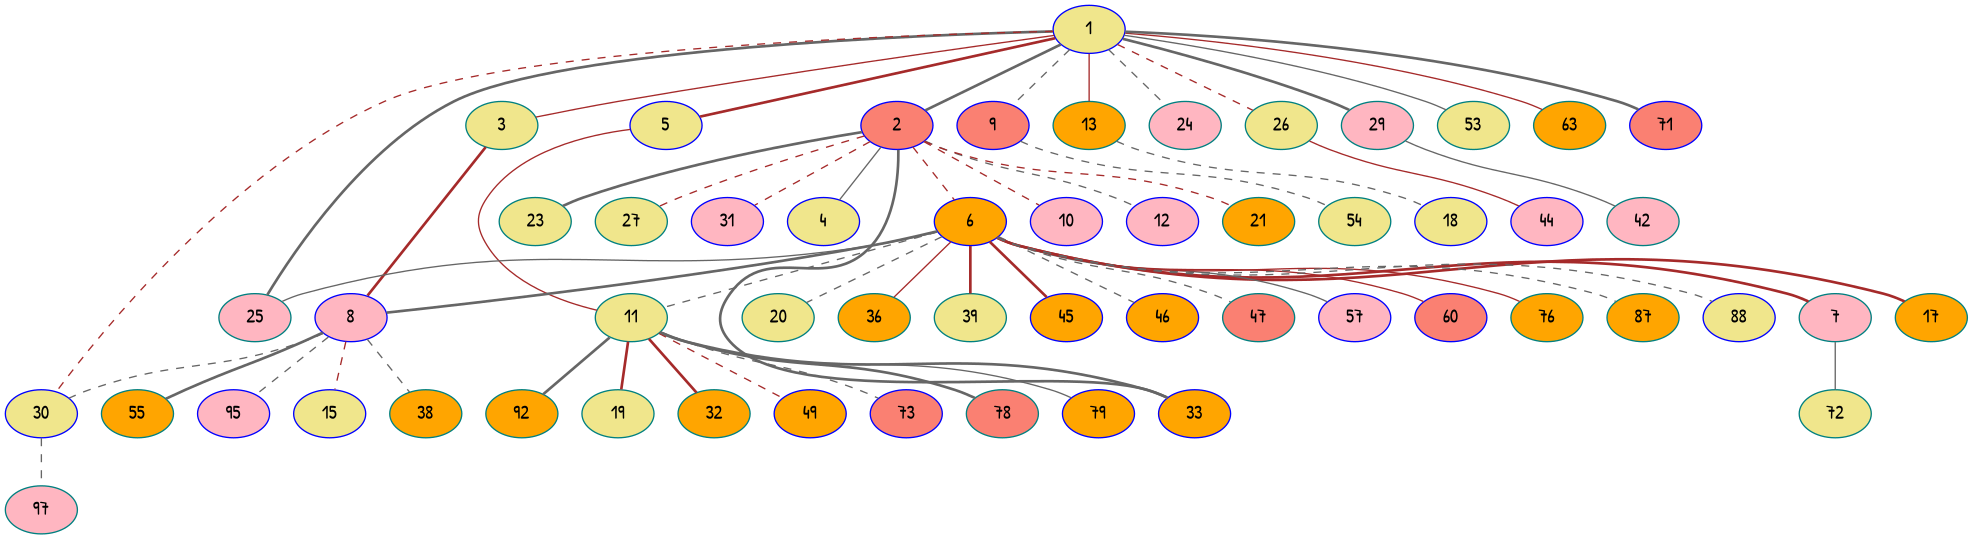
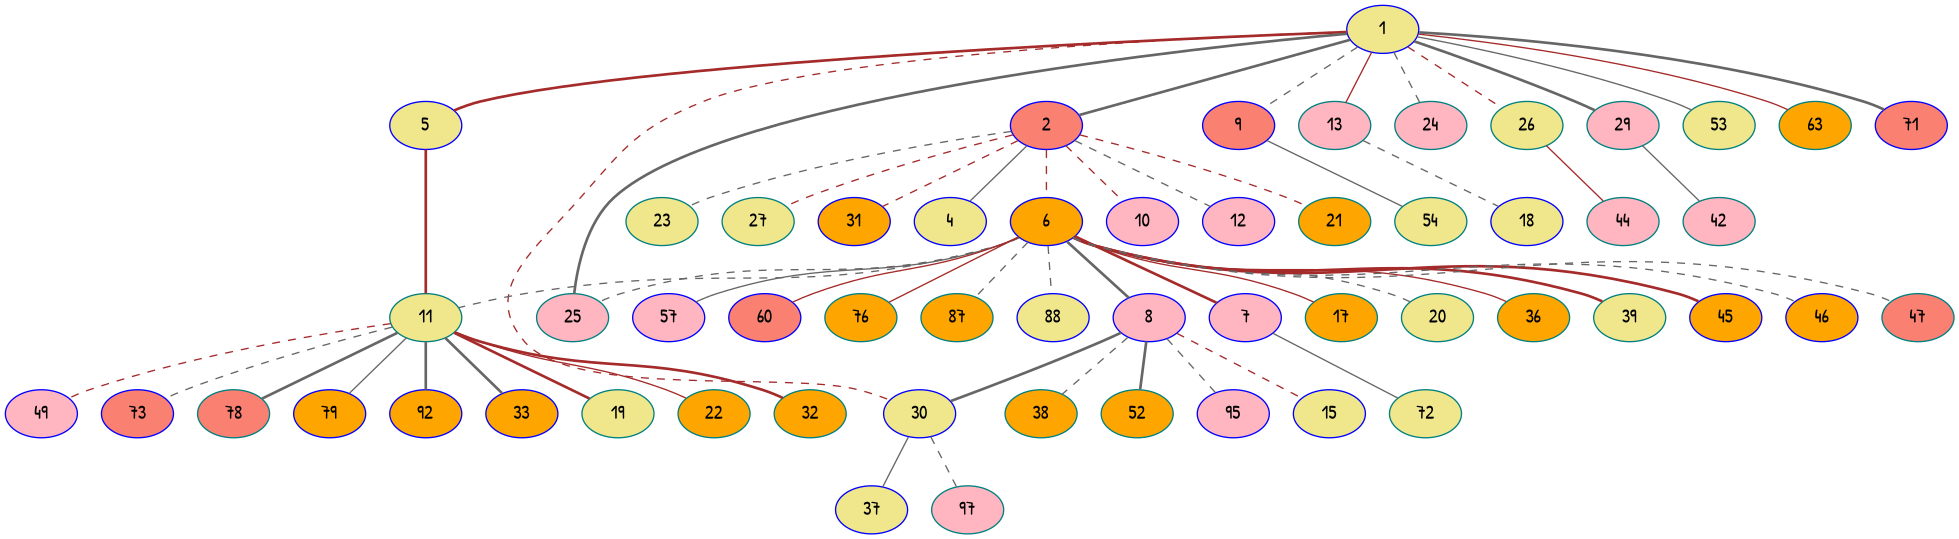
(502, 125) -> none
(1089, 125) -> (1335, 125)
(710, 162) -> (848, 160)
(1174, 174) -> (1335, 173)
(482, 206) -> (426, 222)
(727, 222) -> (854, 222)
(1547, 222) -> (1623, 222)
(609, 260) -> (810, 270)
(1657, 261) -> (1249, 280)
(1835, 318) -> (1245, 318)
(725, 336) -> none
(196, 366) -> (1036, 368)
(137, 414) -> (1137, 414)
(522, 414) -> (426, 414)
none -> (714, 414)
(810, 414) -> (41, 414)
none -> (872, 510)
